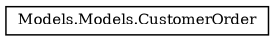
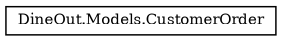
(137, 21) -> (141, 21)
